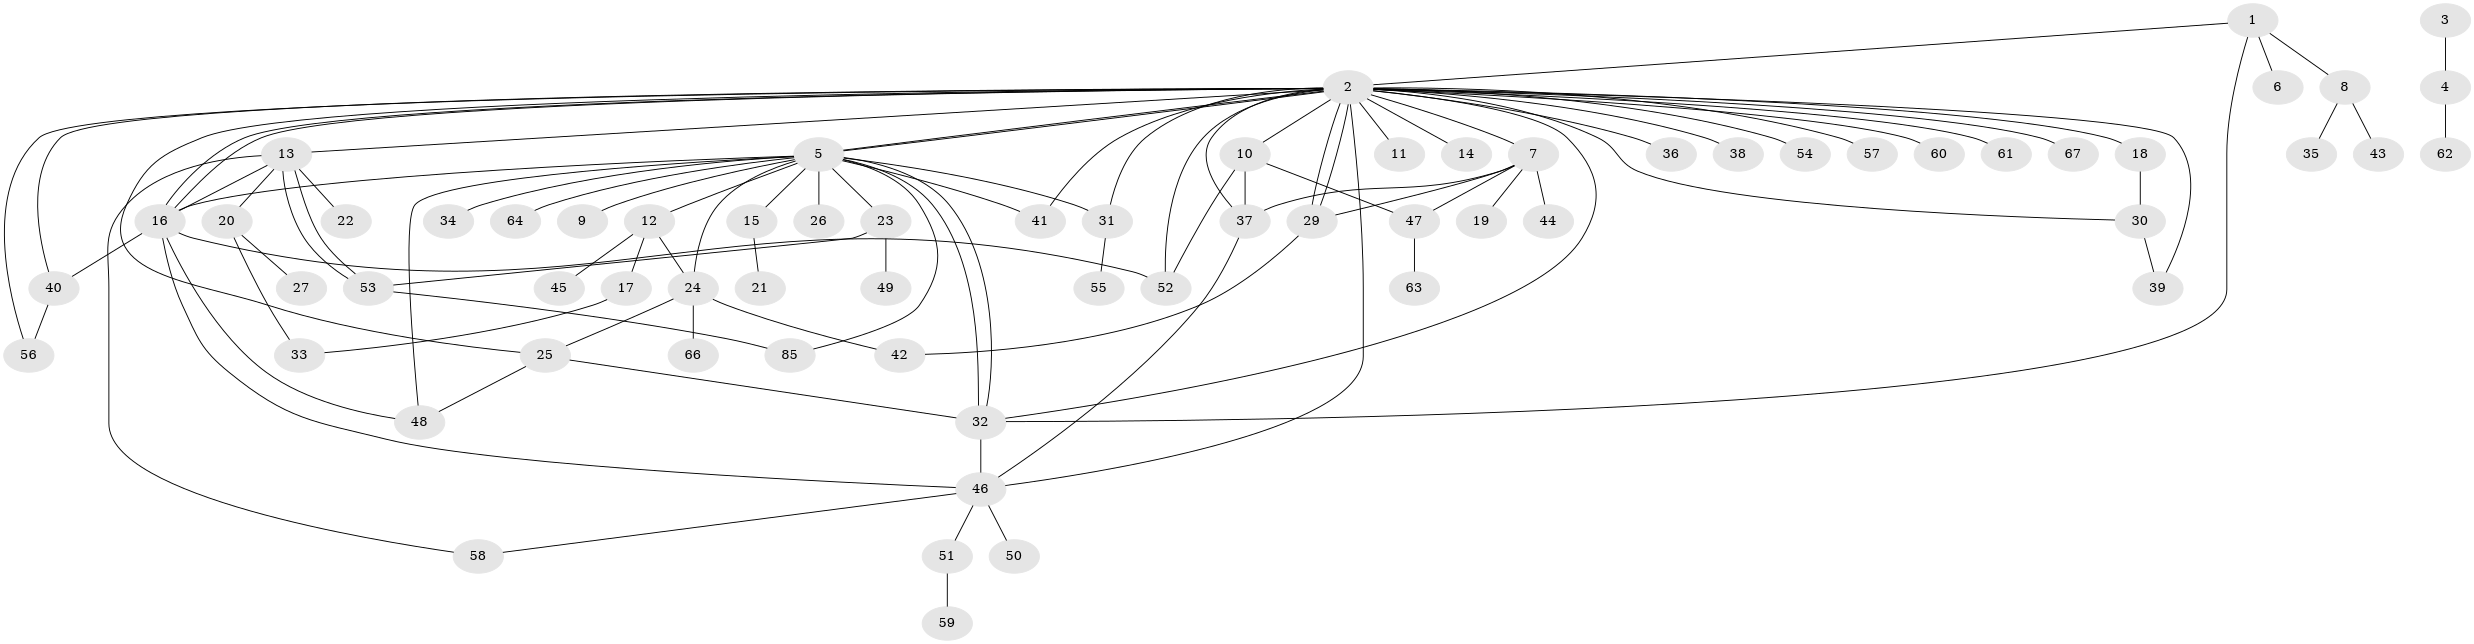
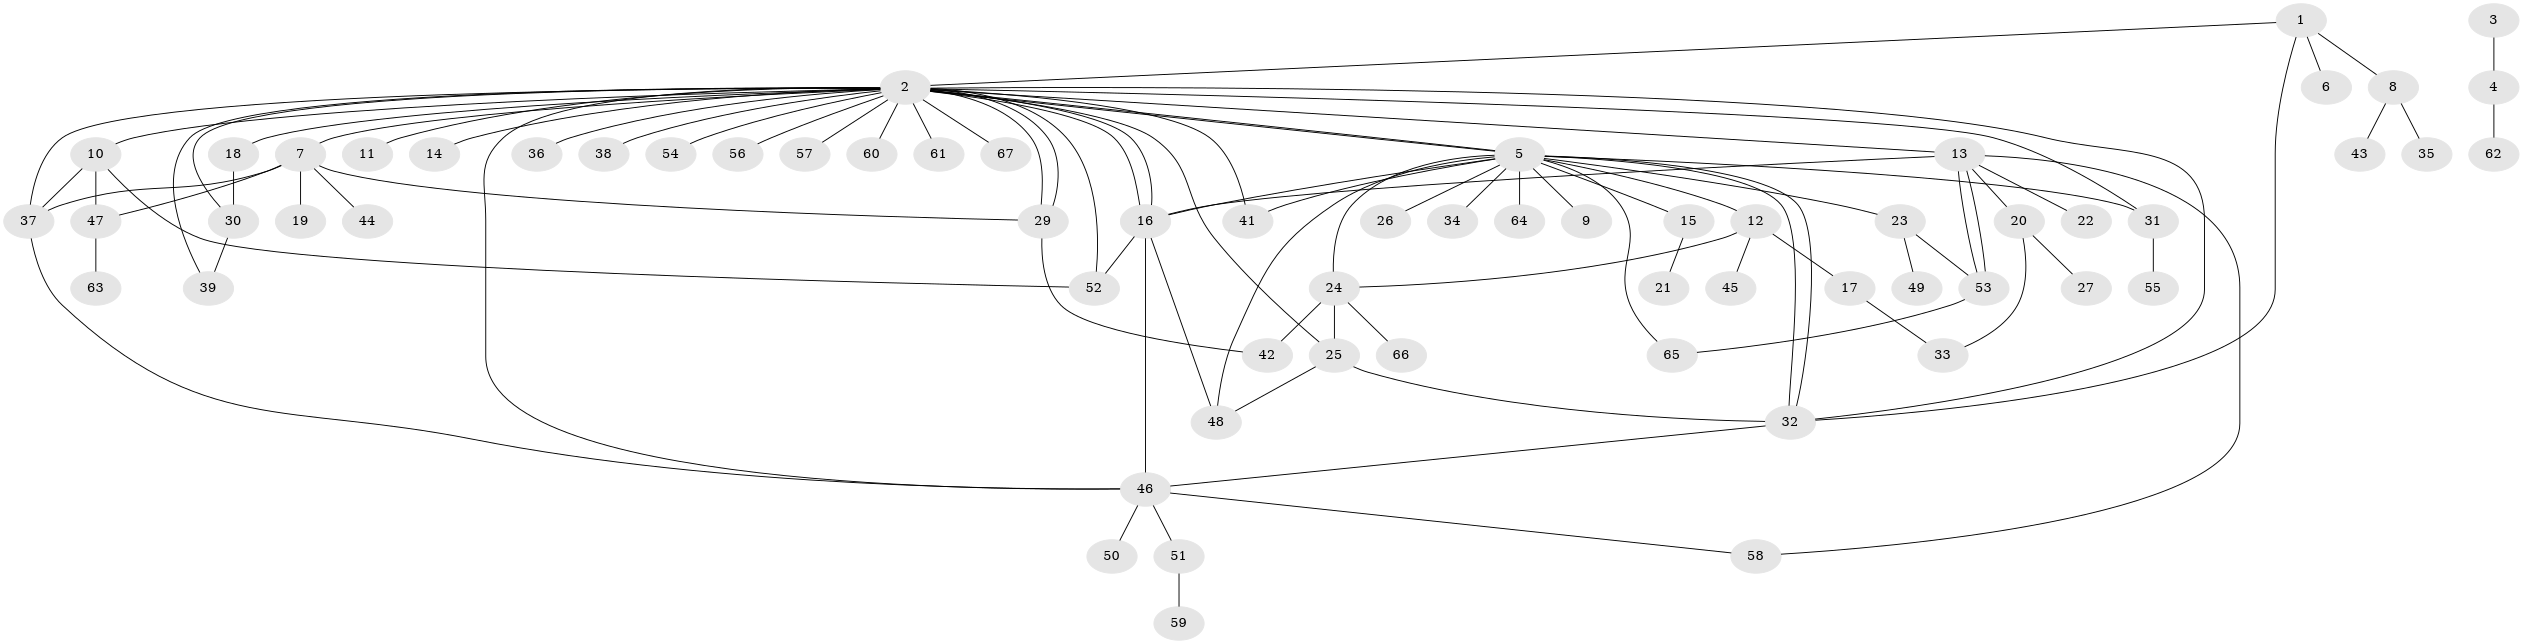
(54, 288) -> none
(790, 355) -> (1672, 355)
